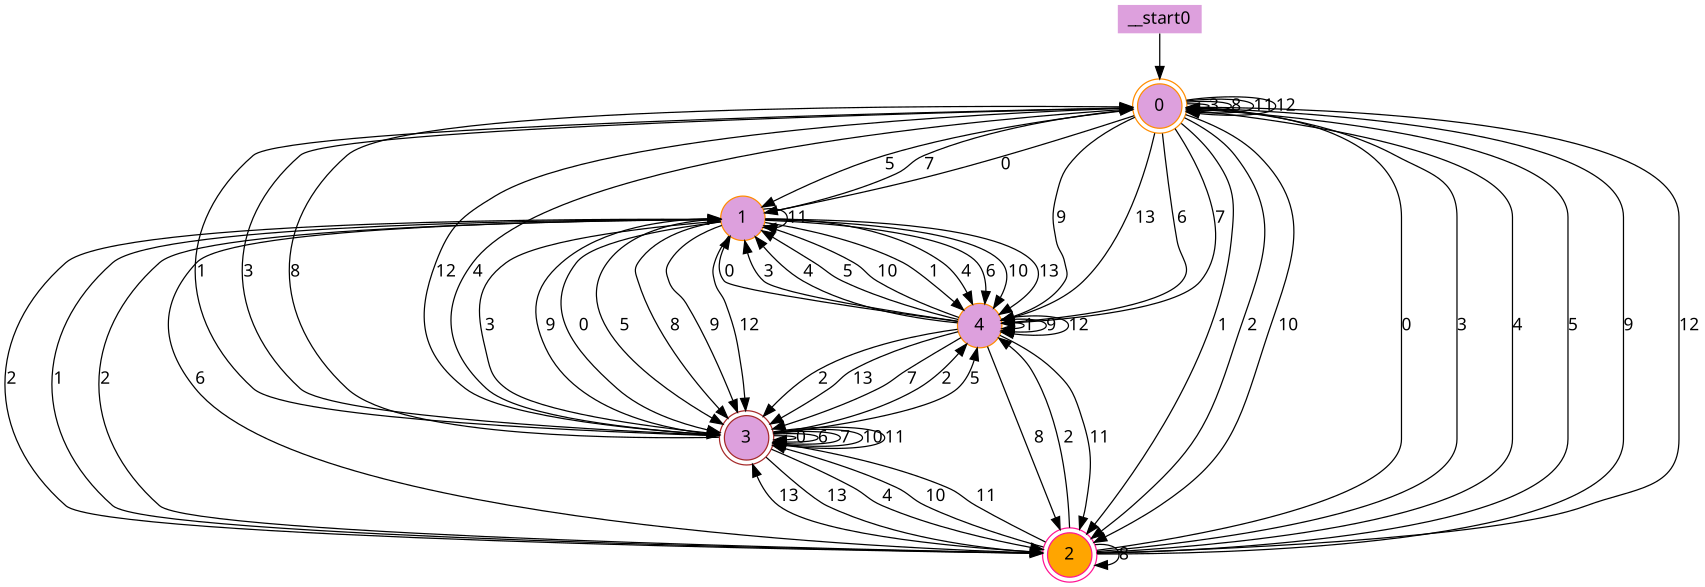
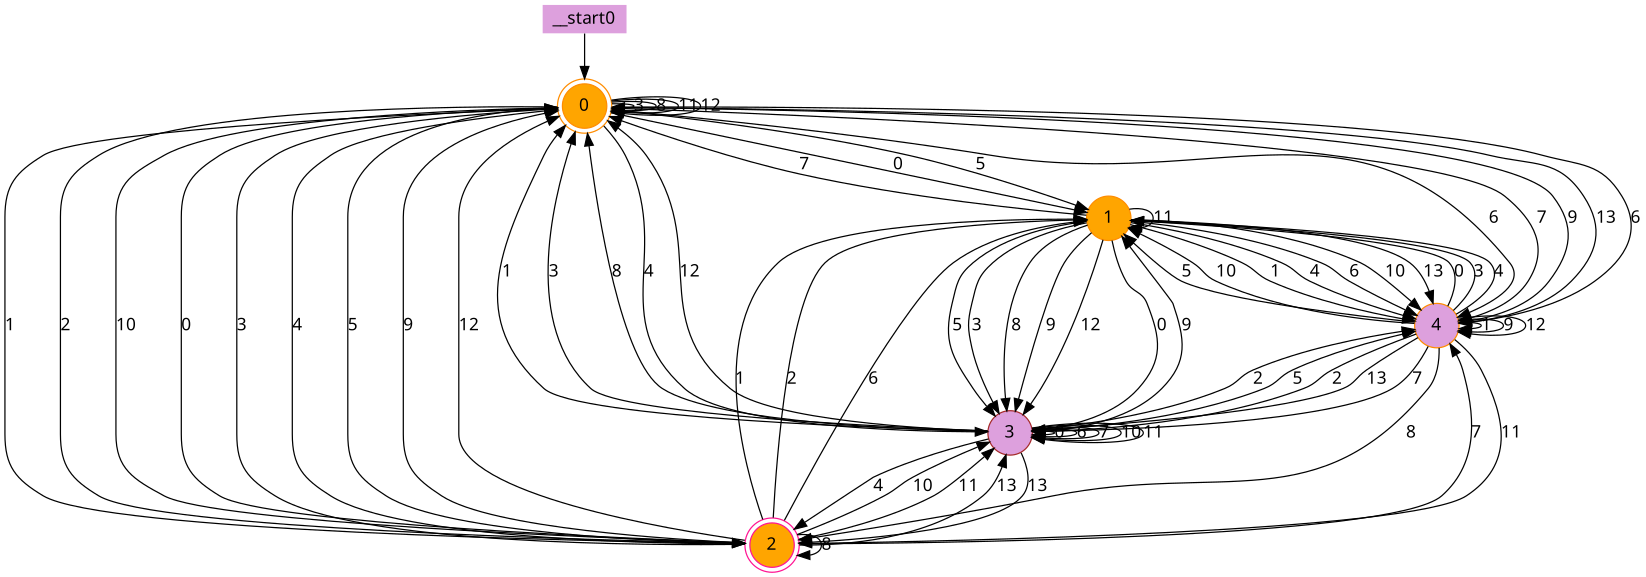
(1160, 106) -> (585, 106)
none -> (1347, 128)
(743, 218) -> (1109, 218)
(747, 438) -> (1010, 433)
(1069, 438) -> (1477, 433)
(79, 509) -> none
